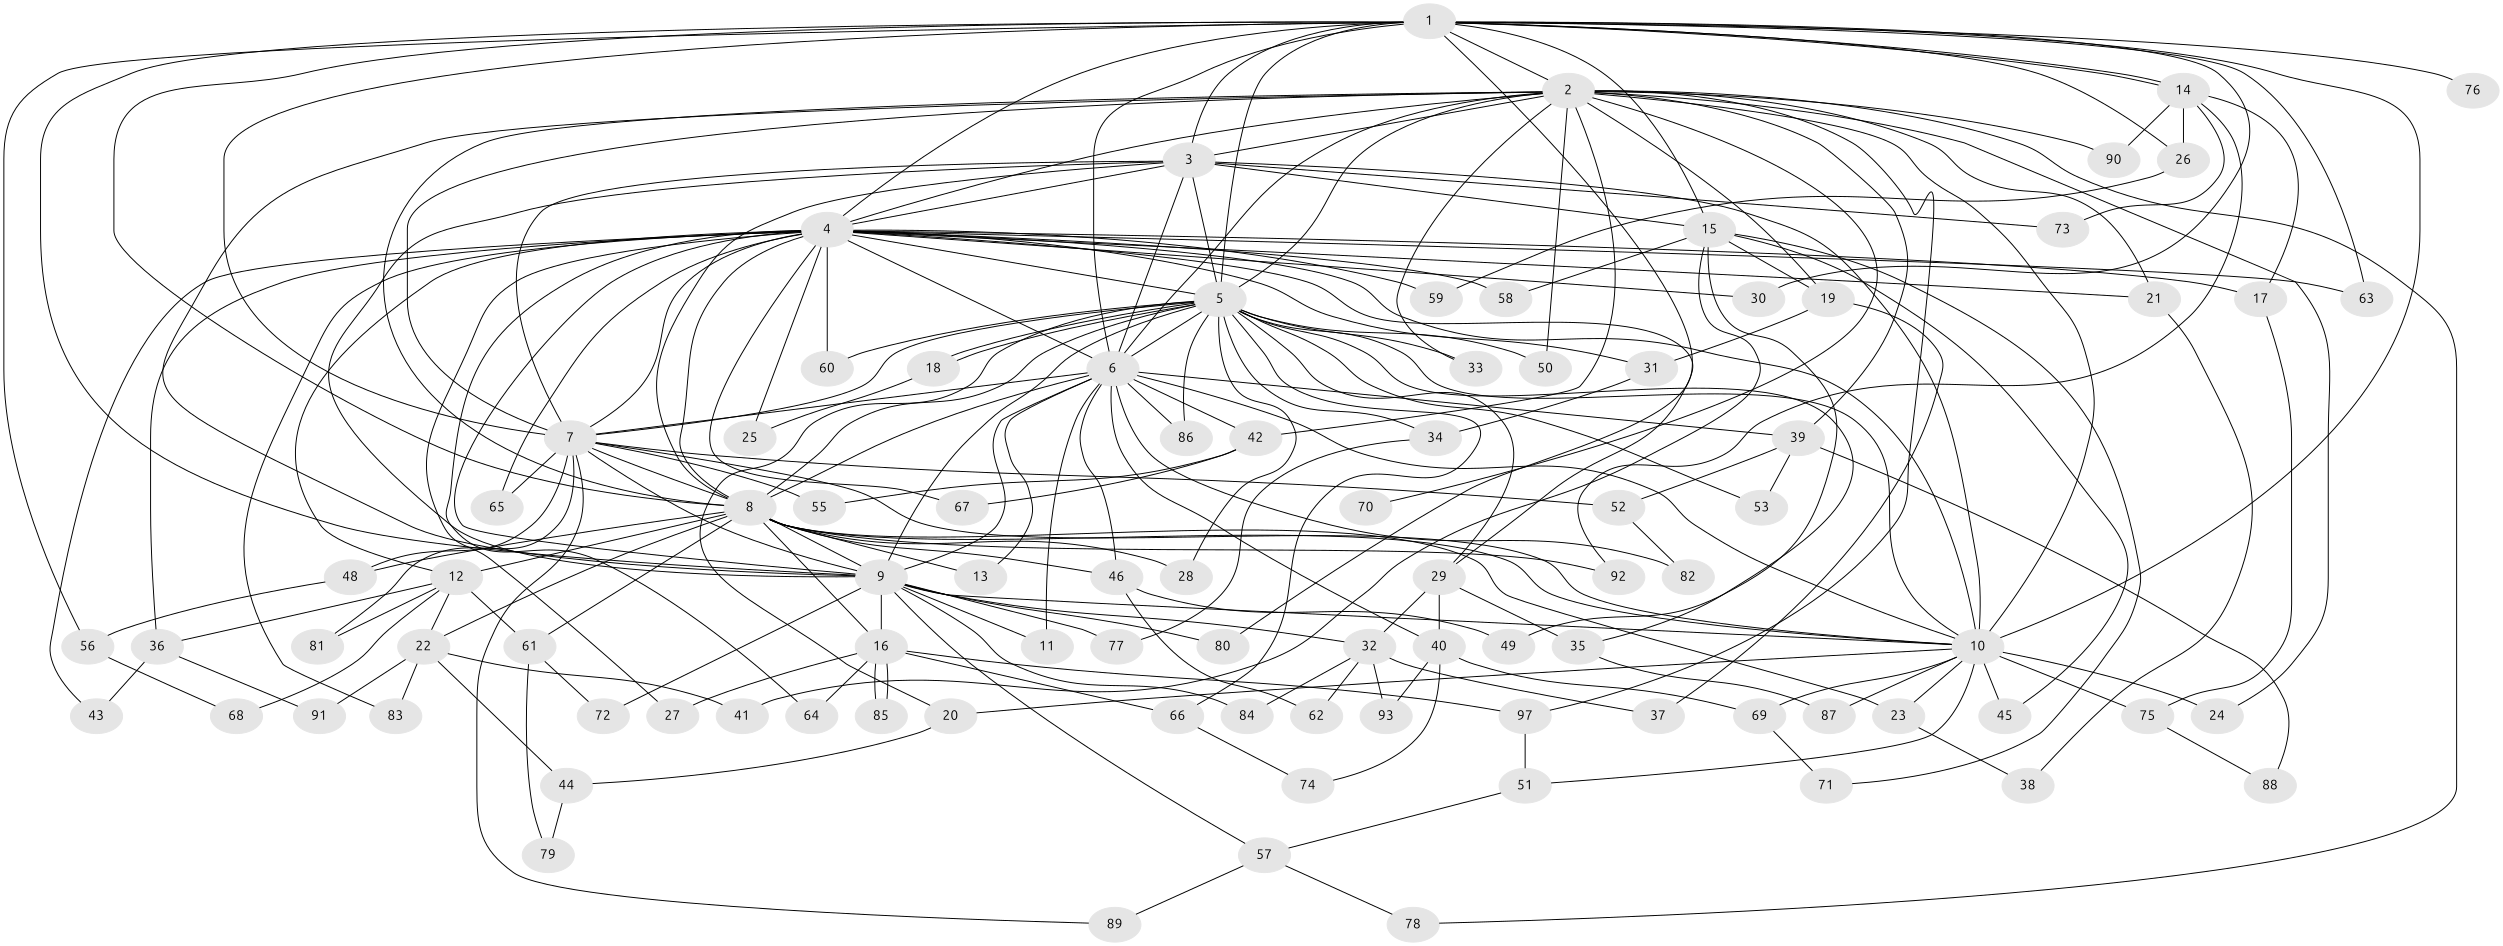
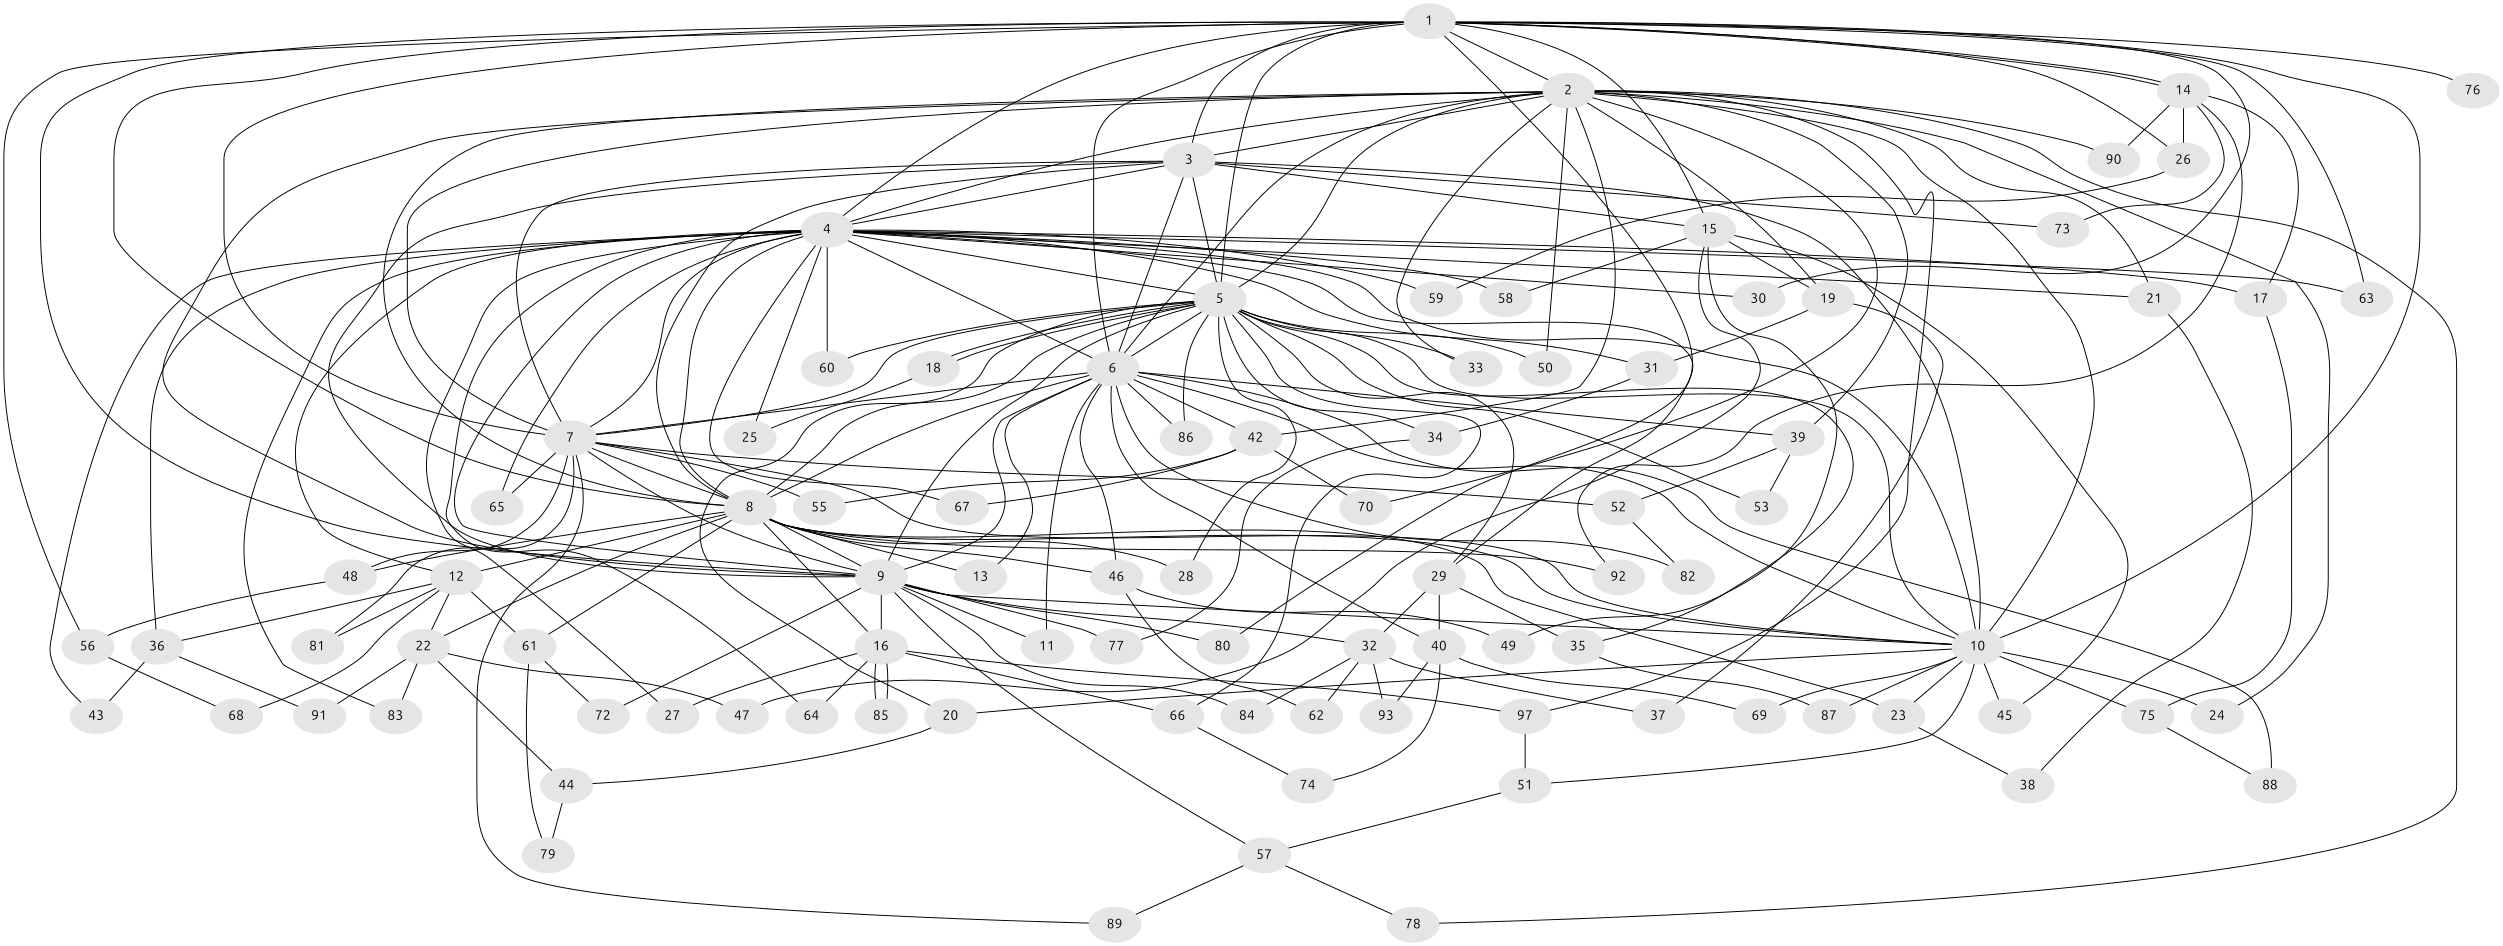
none -> (1311, 473)
(2095, 573) -> (1729, 526)
(742, 716) -> (742, 716)
(1826, 786) -> none
